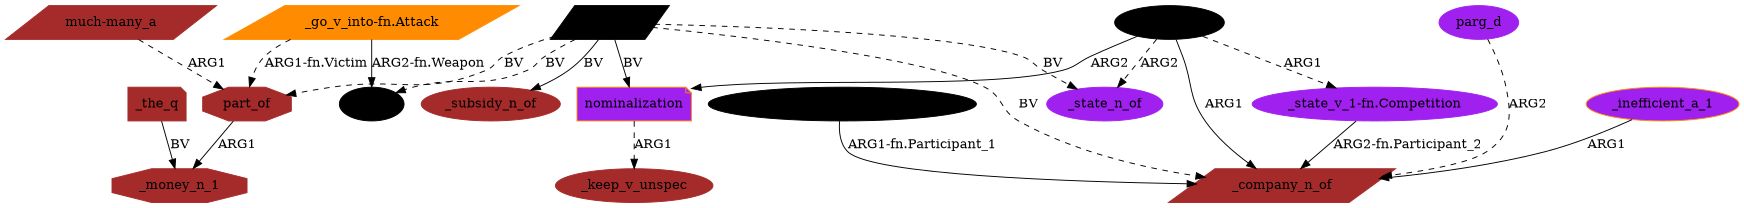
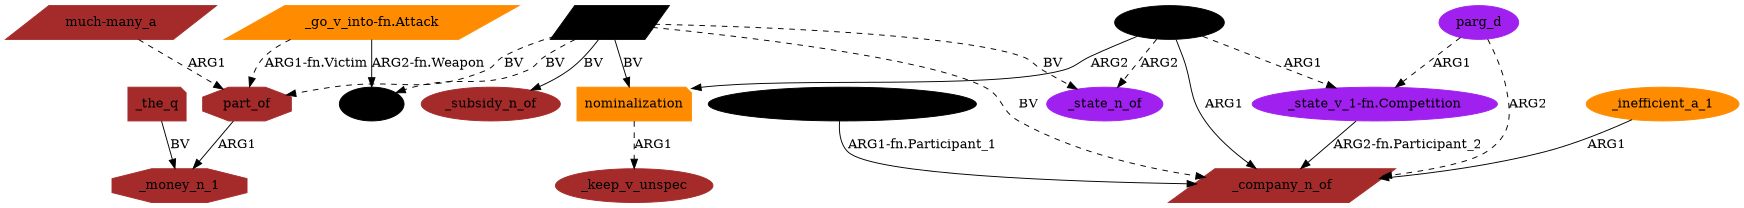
none -> (1432, 60)
(634, 104) -> (634, 104)
(1663, 104) -> (1663, 104)
